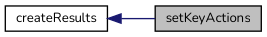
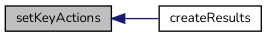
(138, 19) -> (142, 19)
